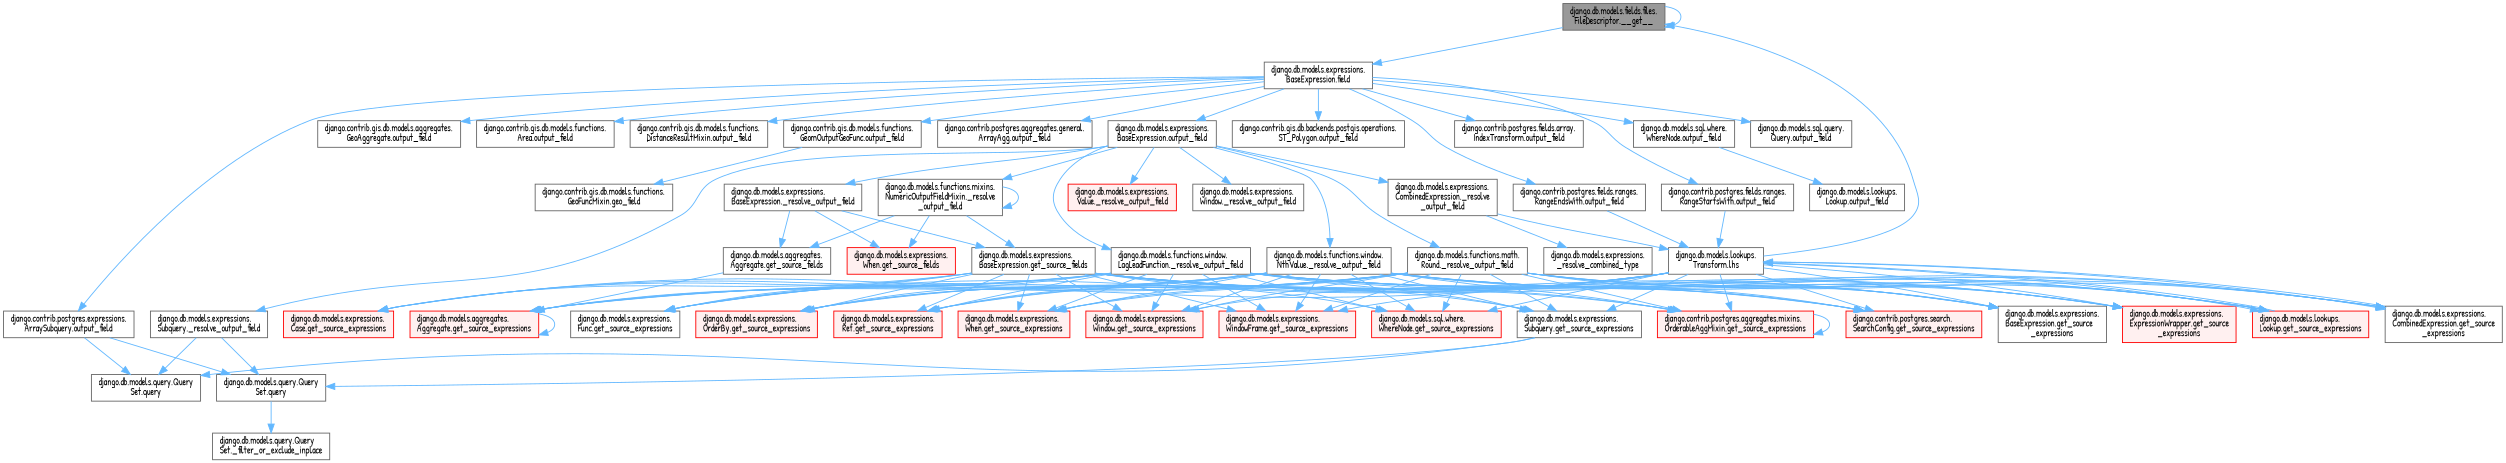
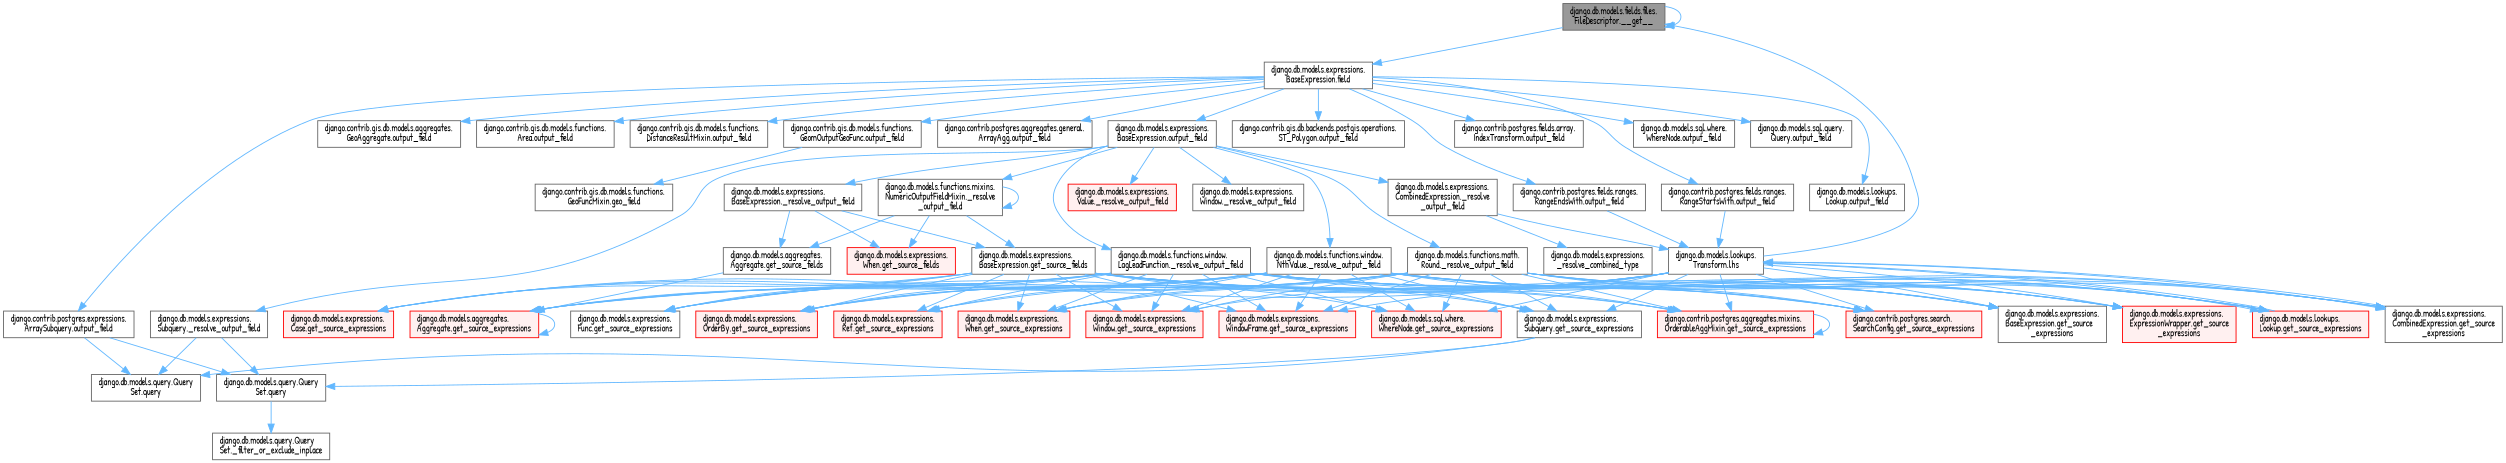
(1766, 164) -> (1647, 86)
(1172, 287) -> none
